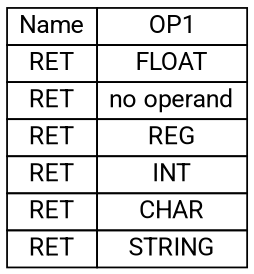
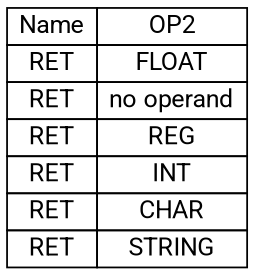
(172, 26) -> (172, 26)
